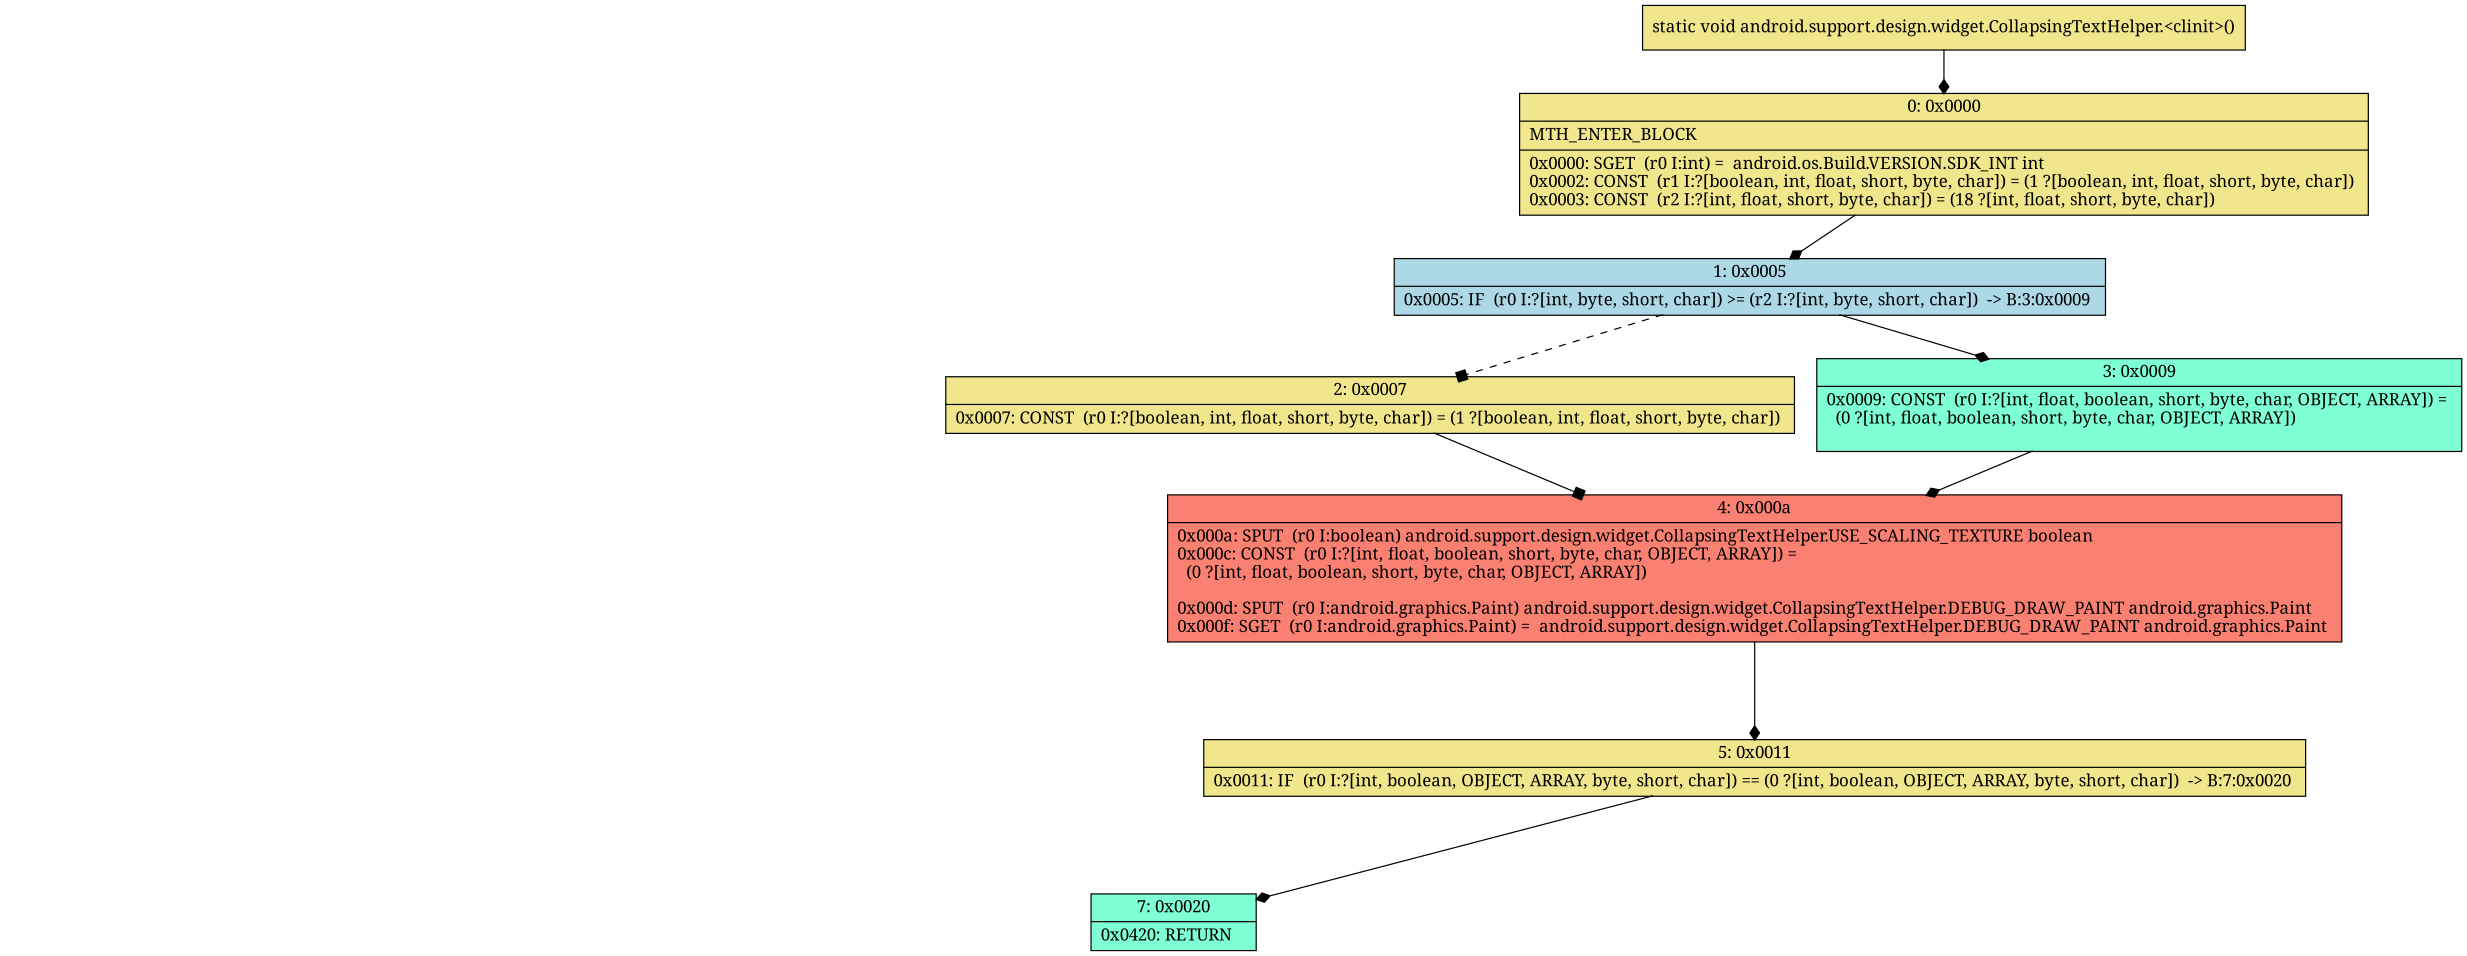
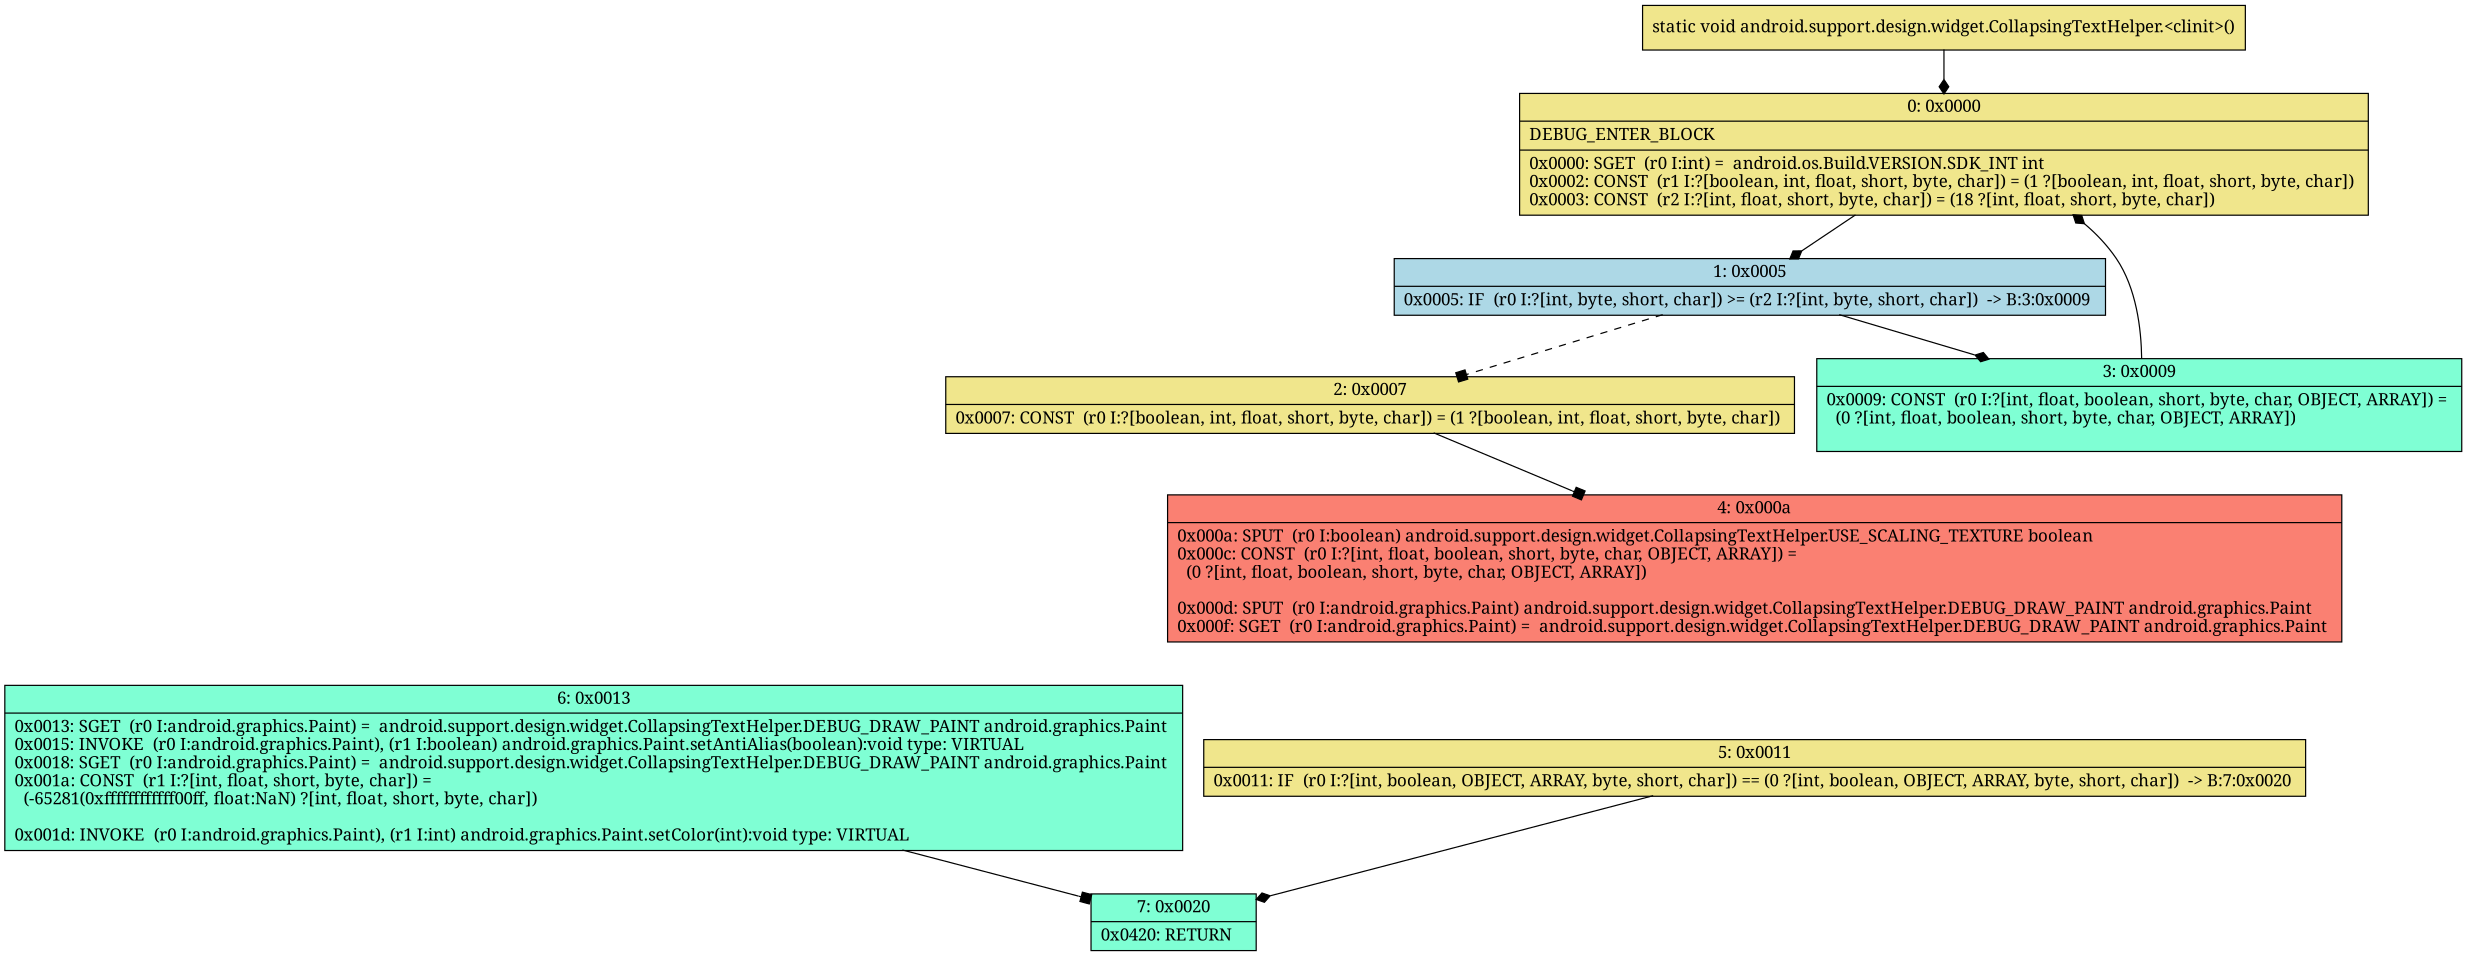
(1613, 135) -> (1622, 135)
(1986, 470) -> (2129, 284)
(1755, 684) -> none
none -> (594, 768)
